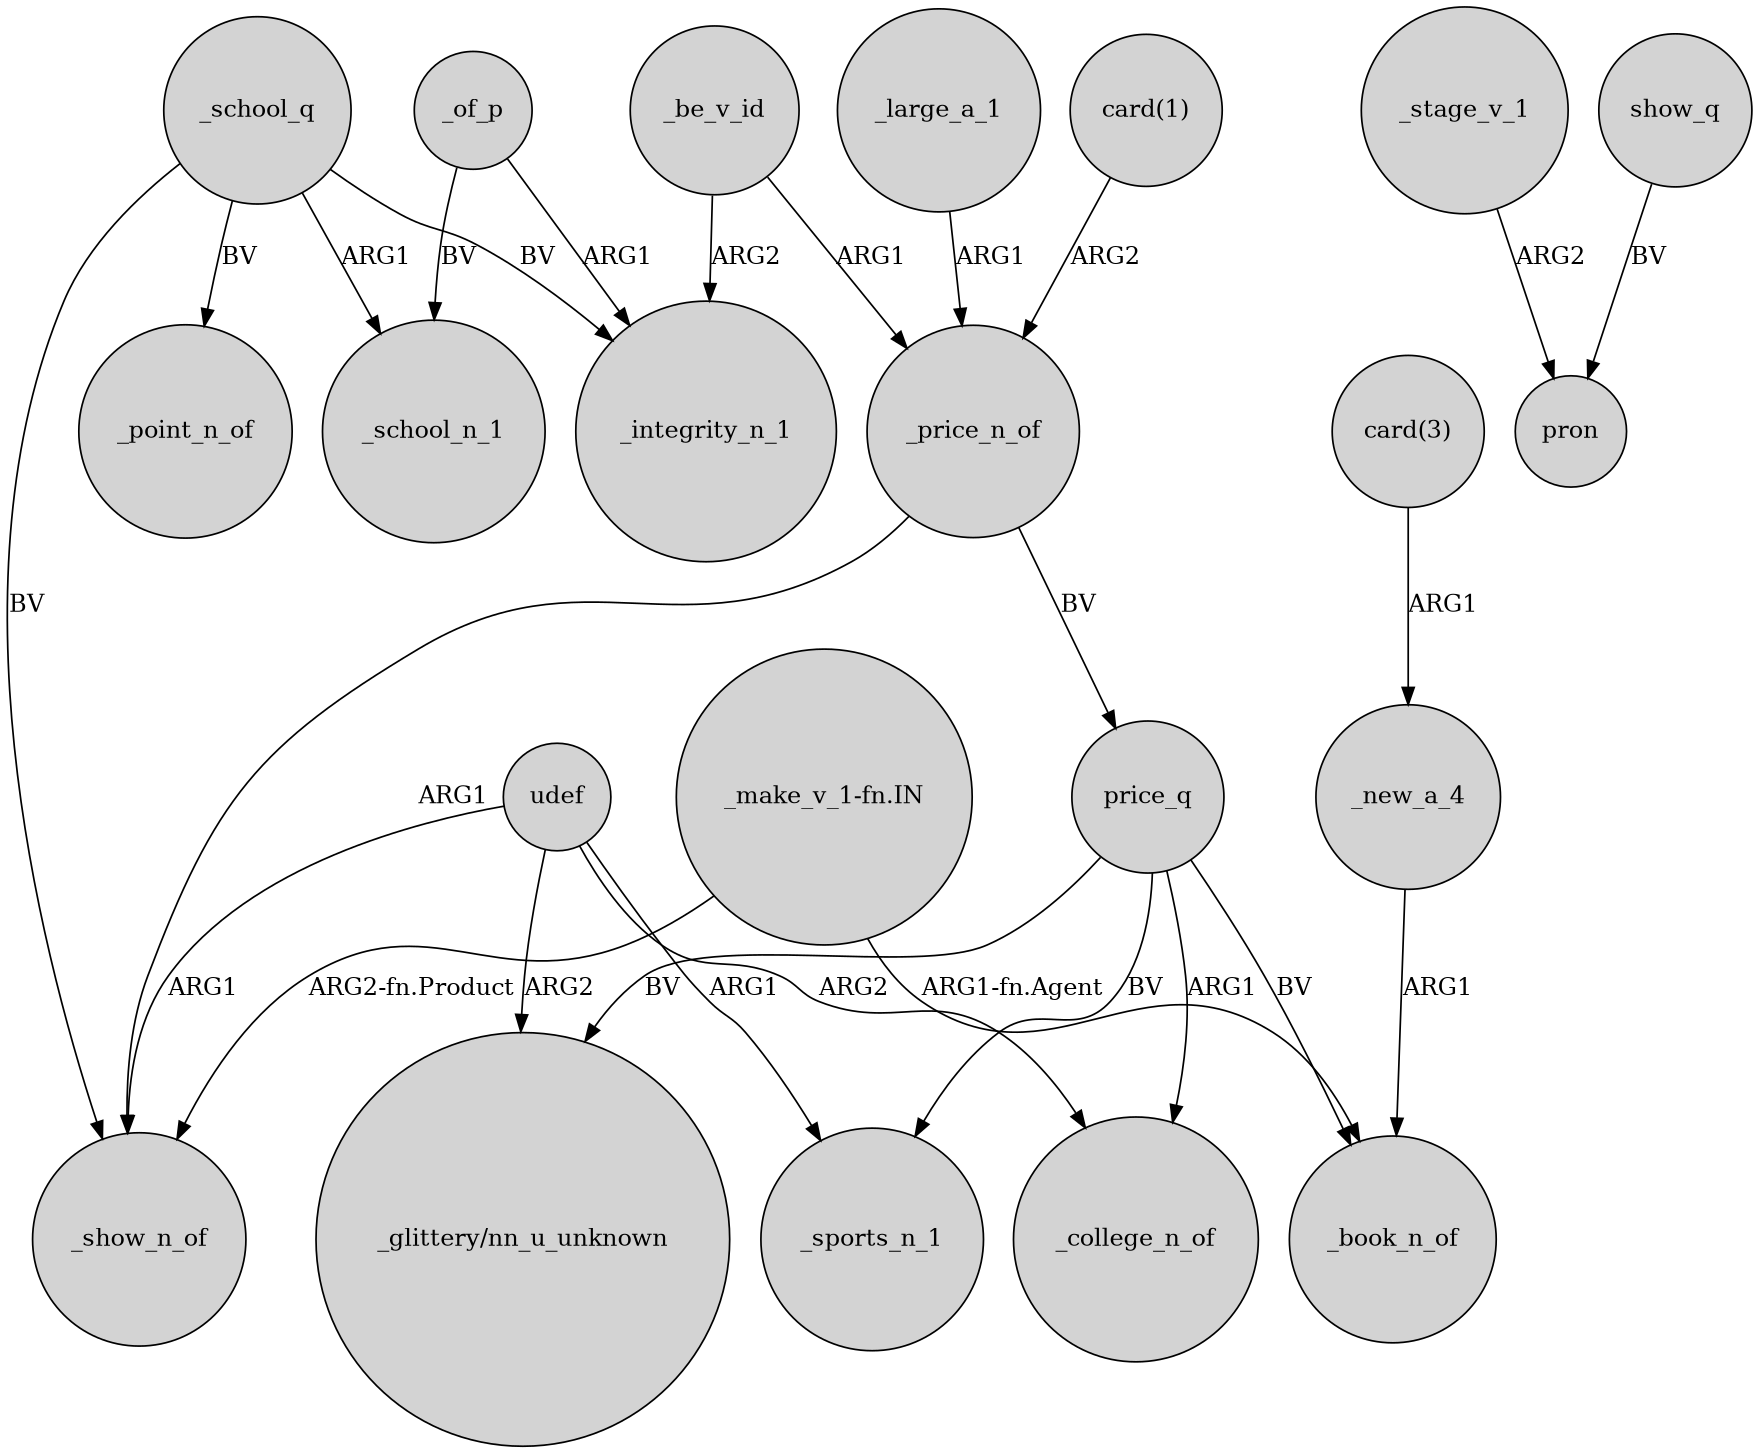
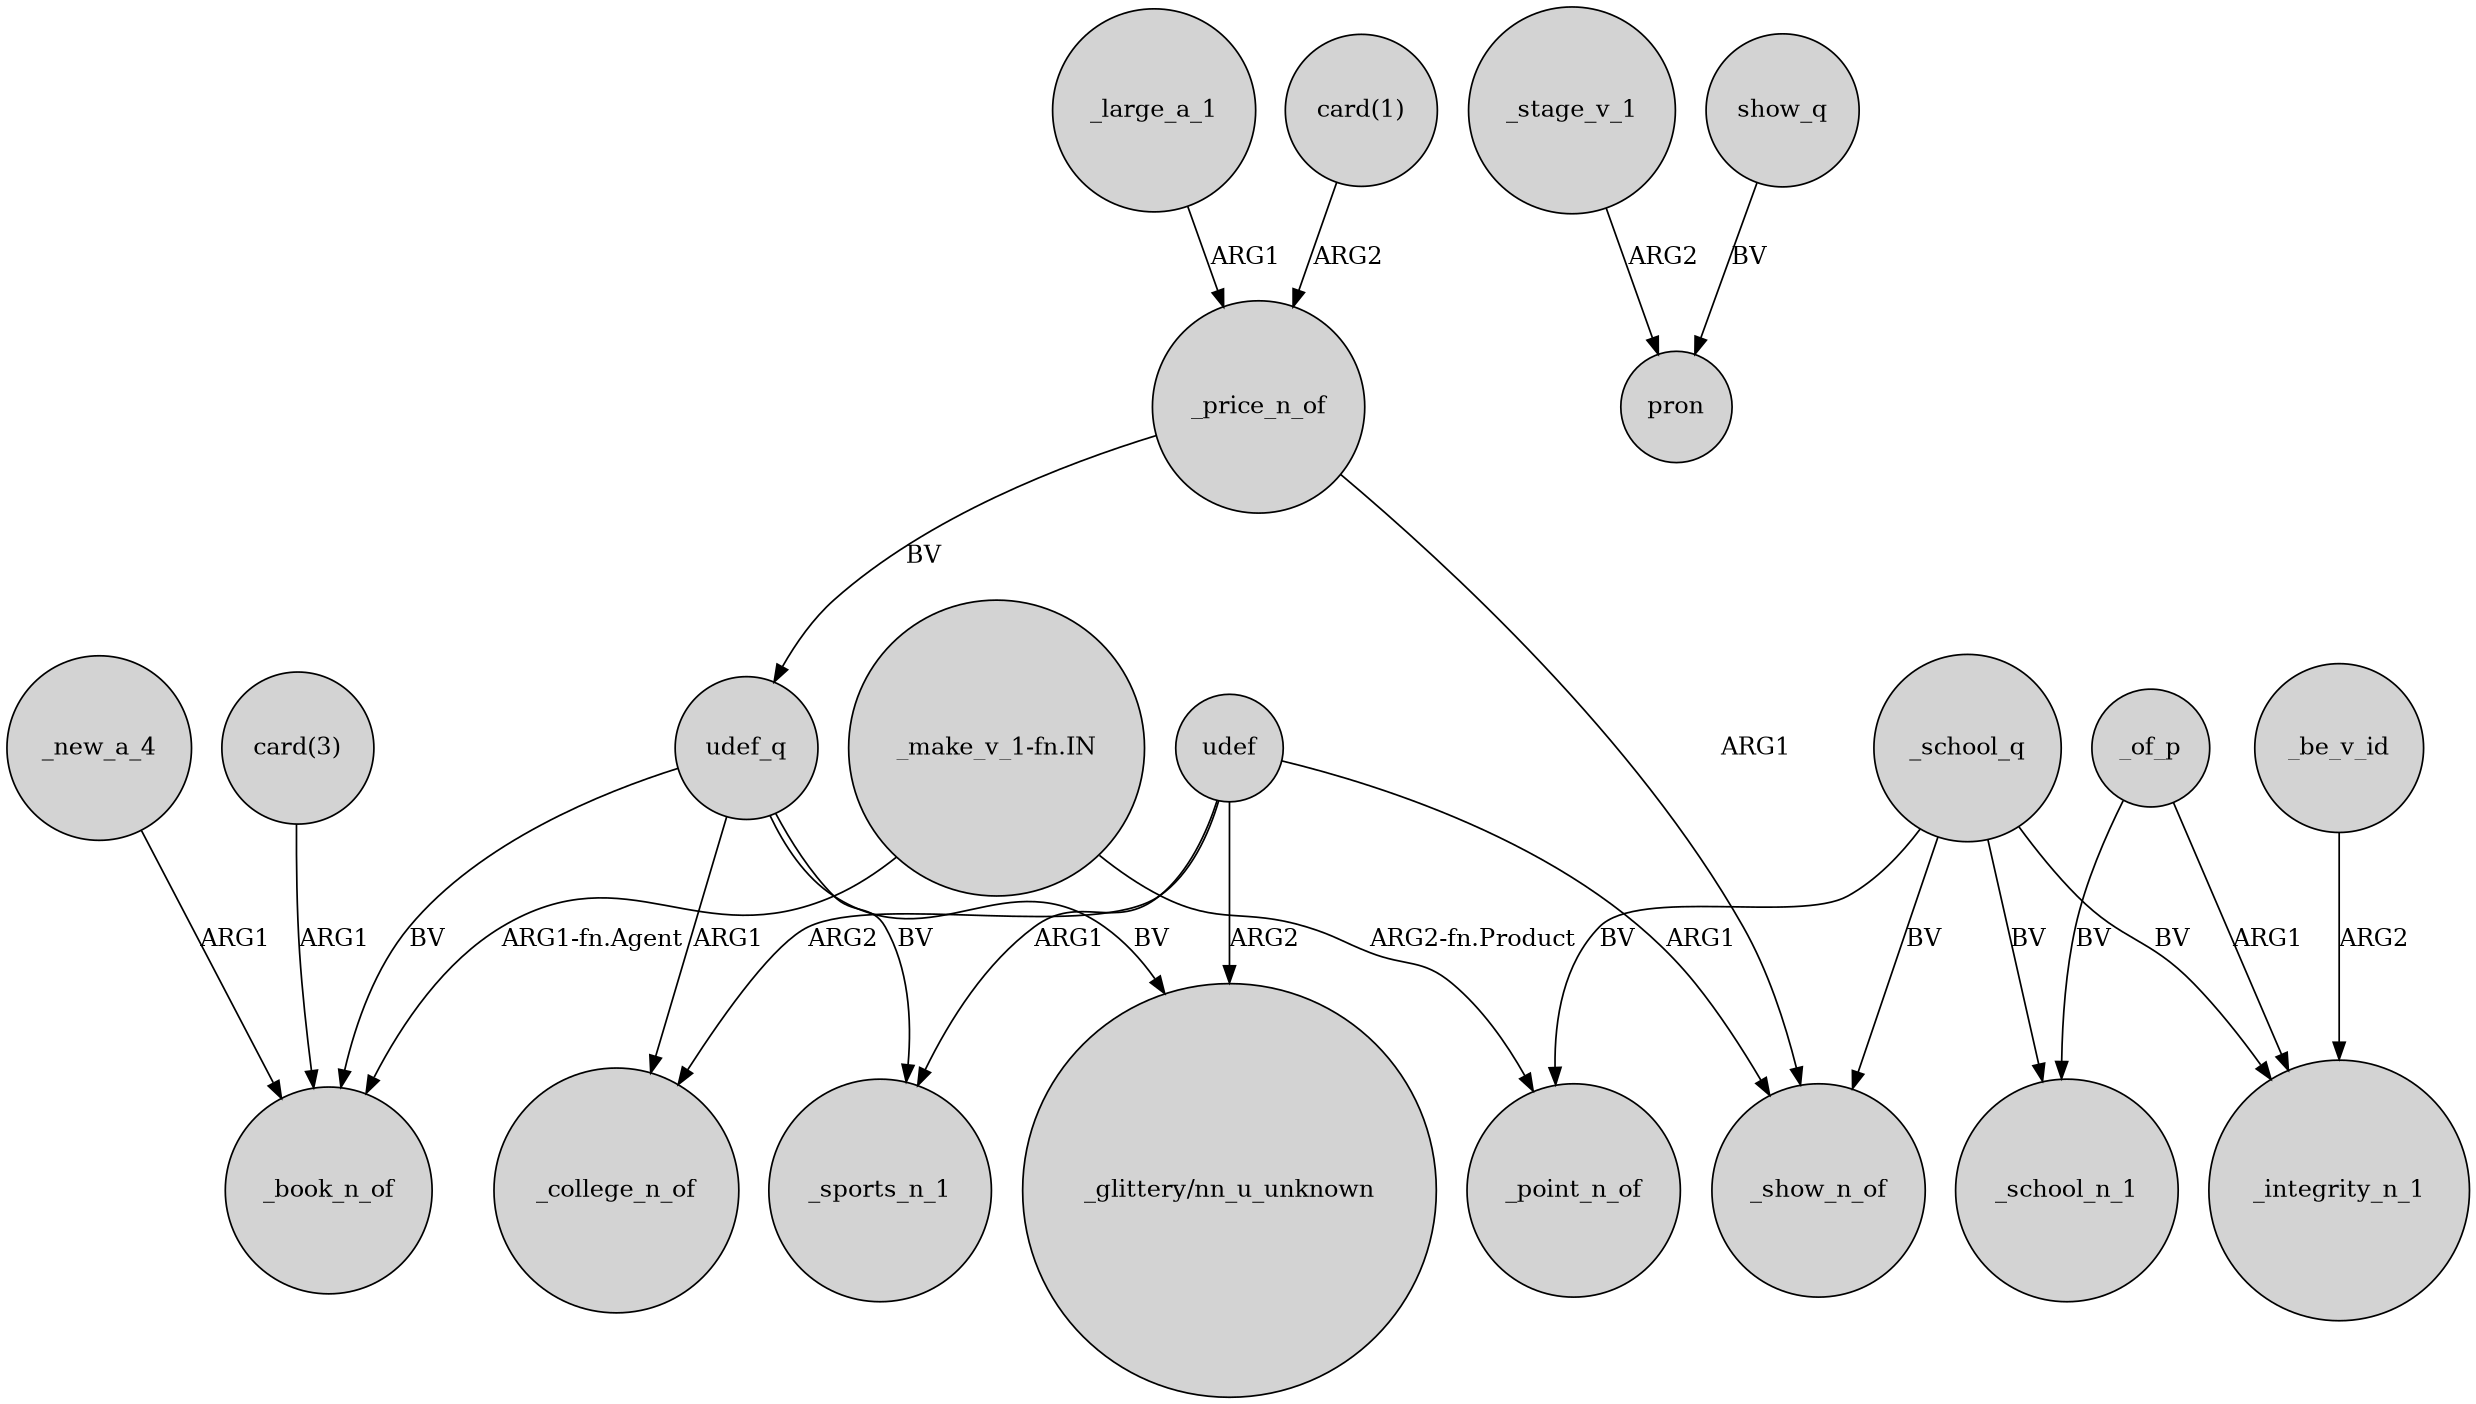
(832, 256) -> none
(376, 258) -> (2028, 940)
(1408, 597) -> (299, 948)
(1148, 797) -> (747, 748)
(419, 947) -> (1331, 936)
